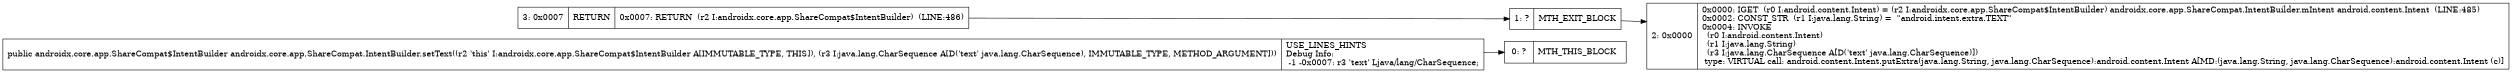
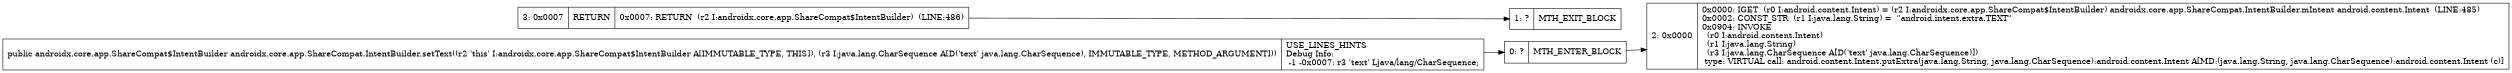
(1631, 21) -> (1634, 50)
(1739, 27) -> (1739, 27)
(1577, 52) -> (1577, 52)
